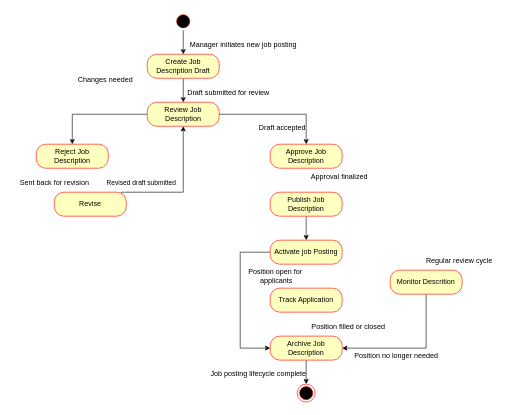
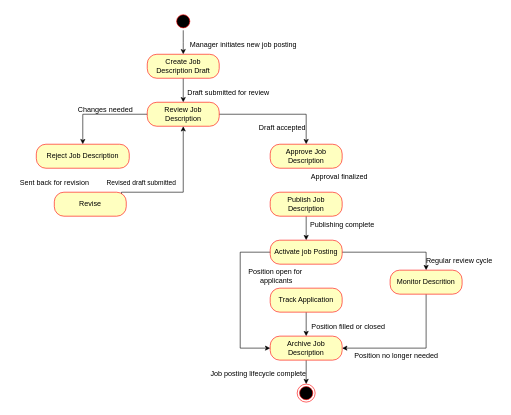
(105, 80) -> (105, 110)
(72, 156) -> (83, 156)
none -> (342, 225)
none -> (425, 252)
none -> (306, 330)
